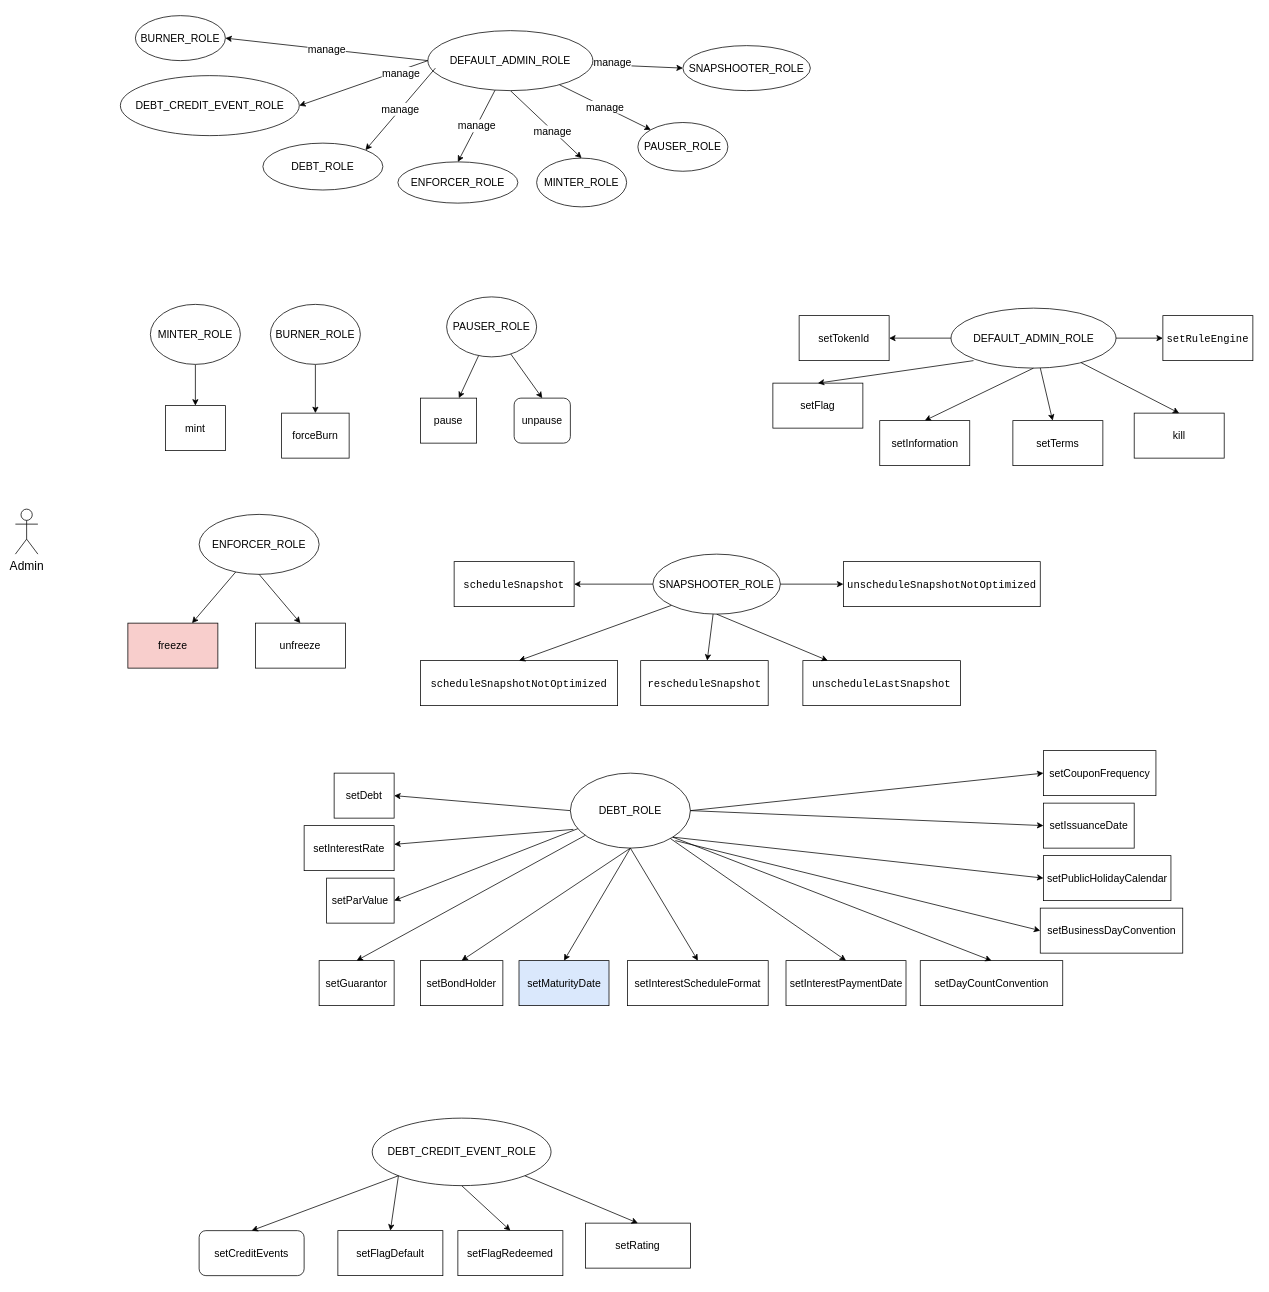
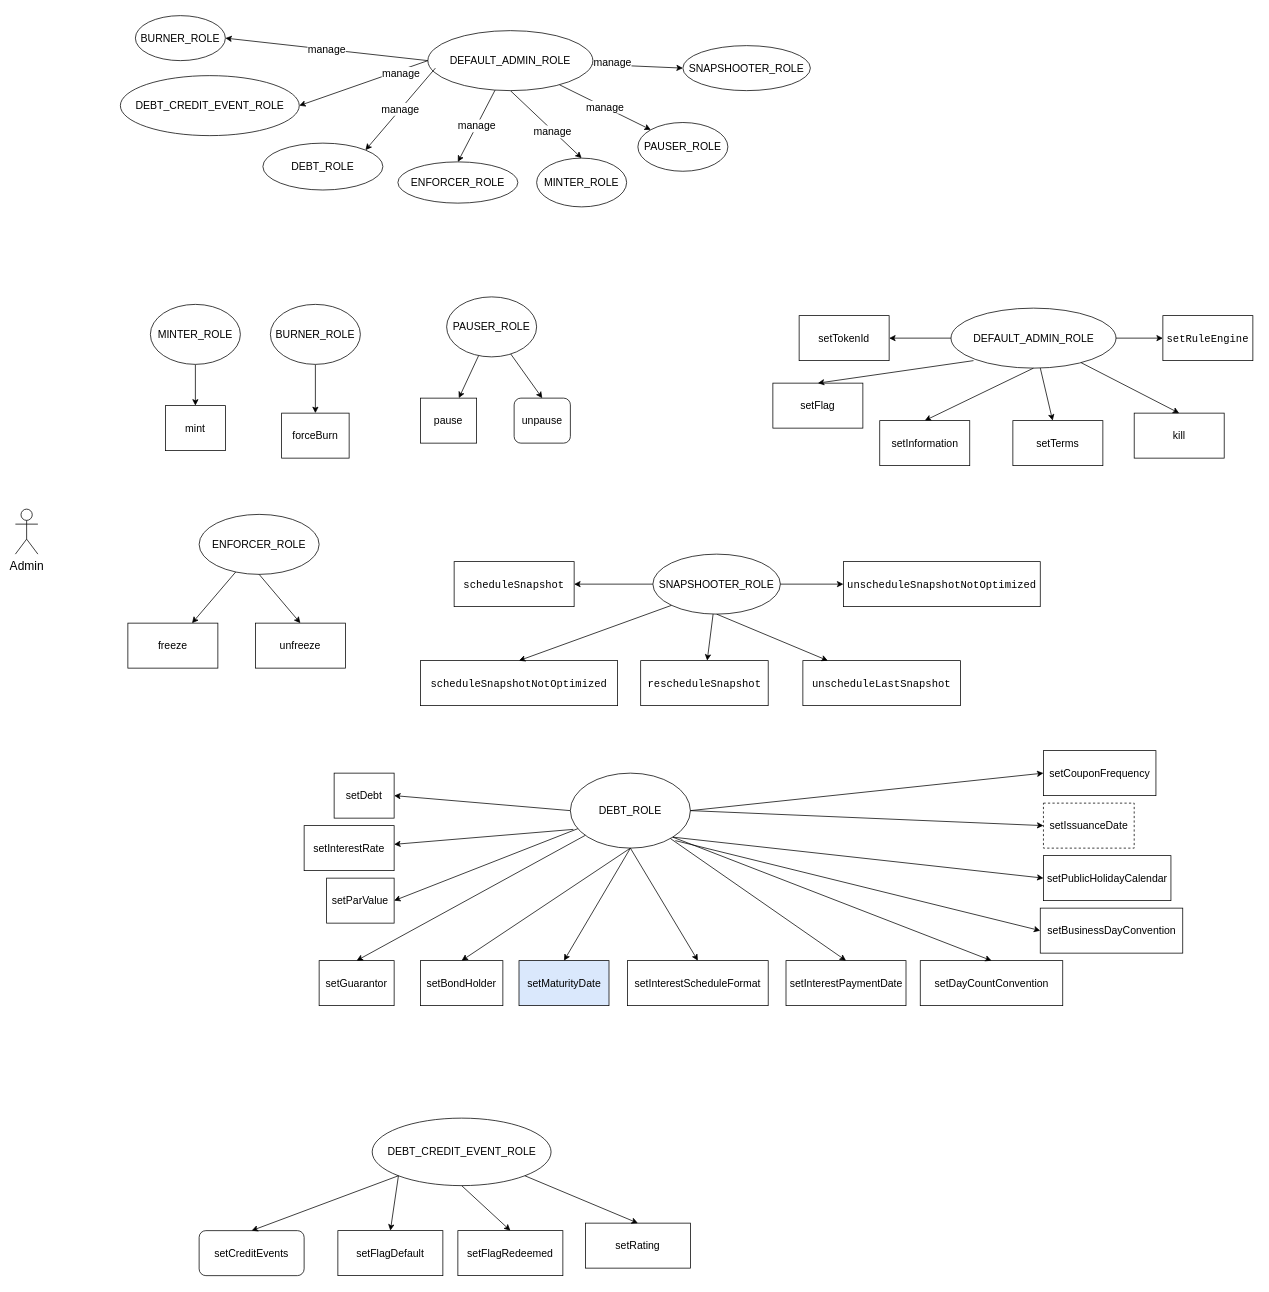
(173, 645) -> (173, 645)
(1089, 825) -> (1089, 825)
